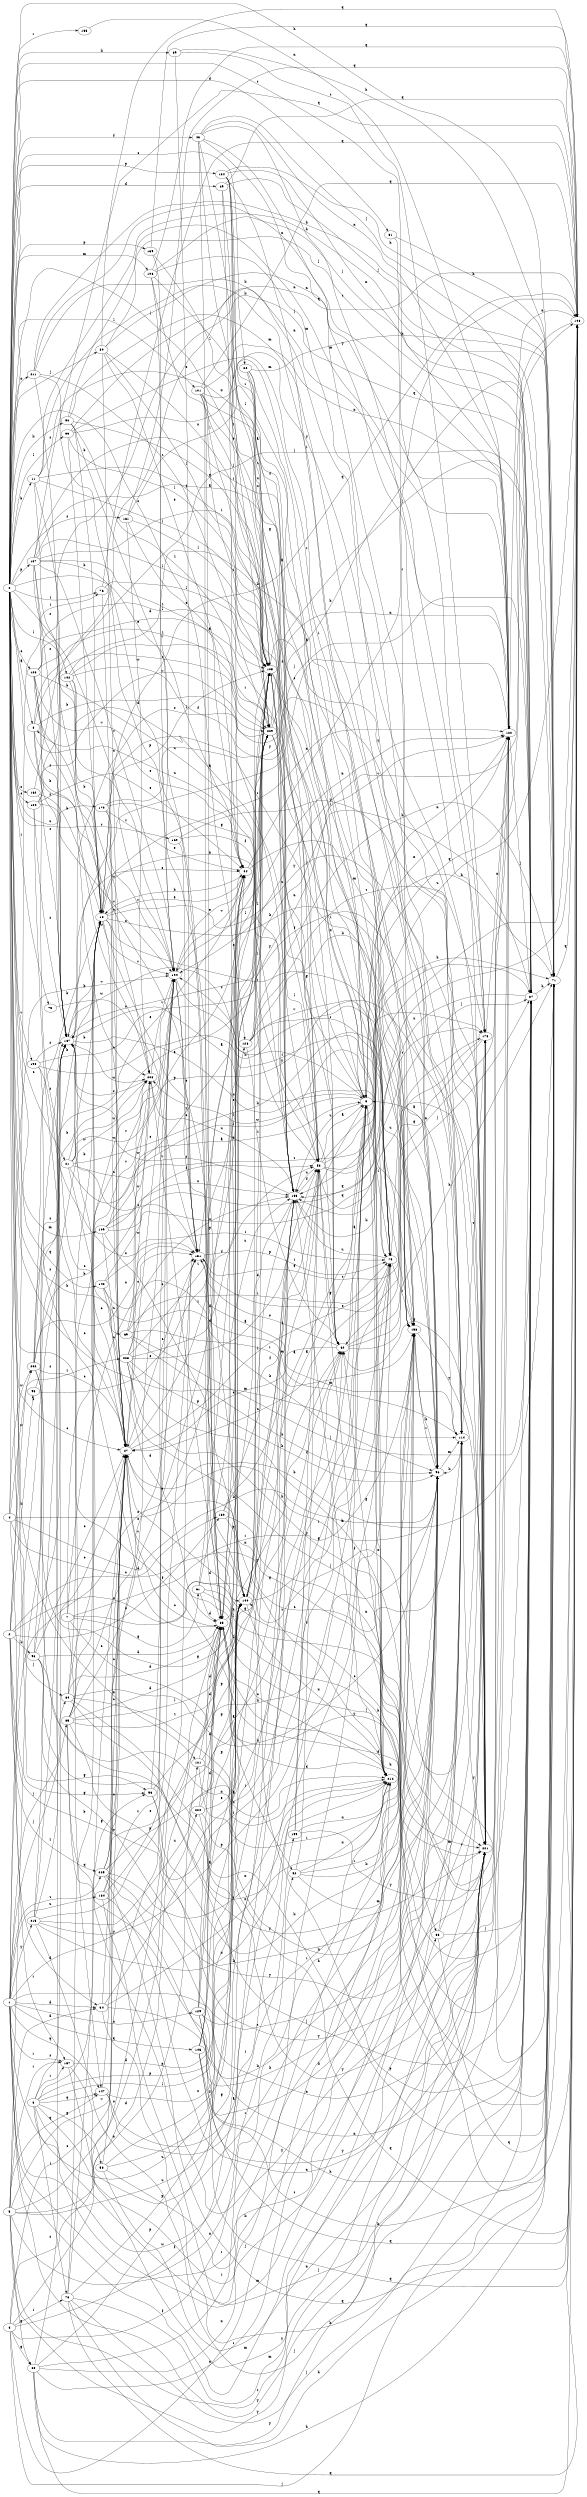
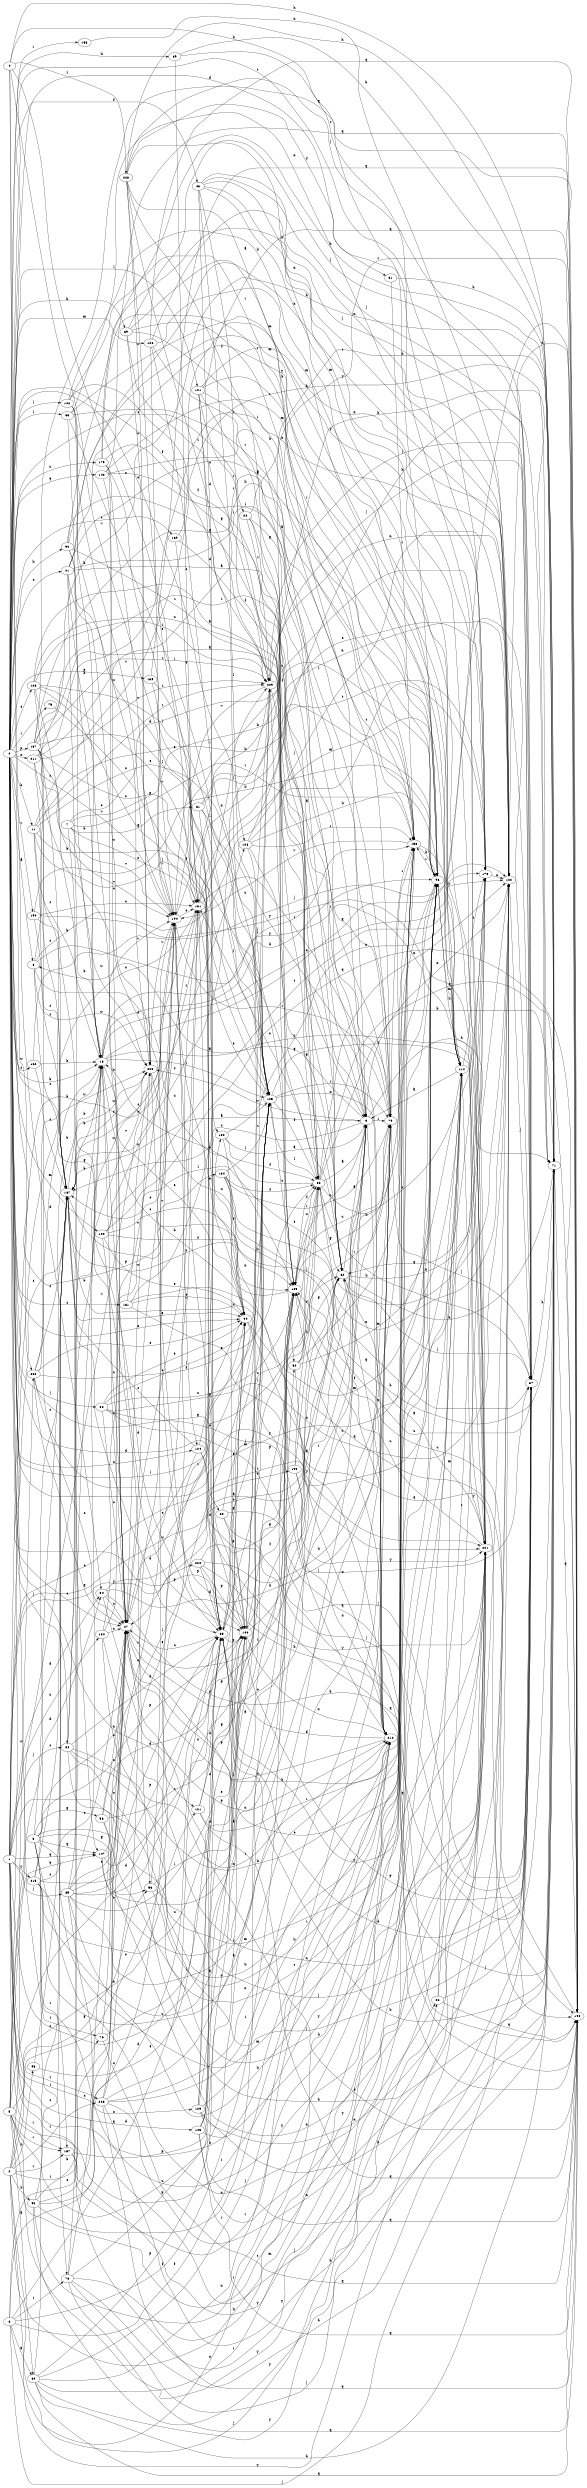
(96, 883) -> (183, 1170)
(268, 1447) -> (292, 1325)
